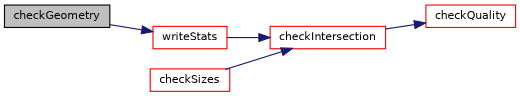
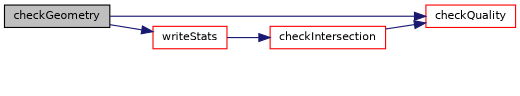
none -> (262, 16)
(190, 80) -> none
